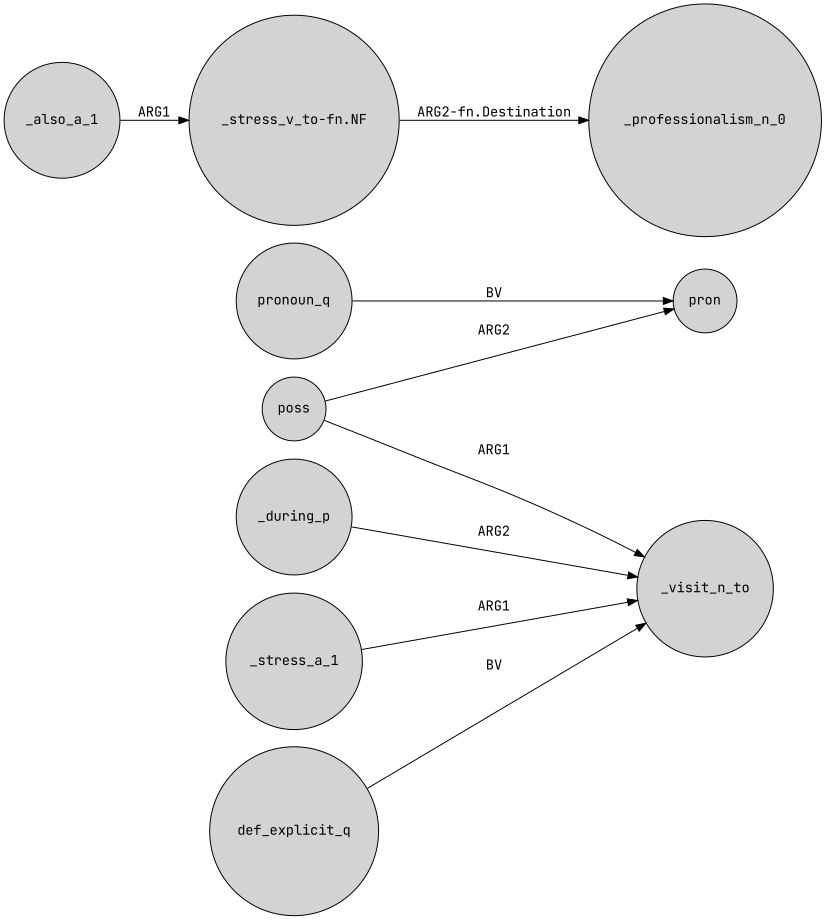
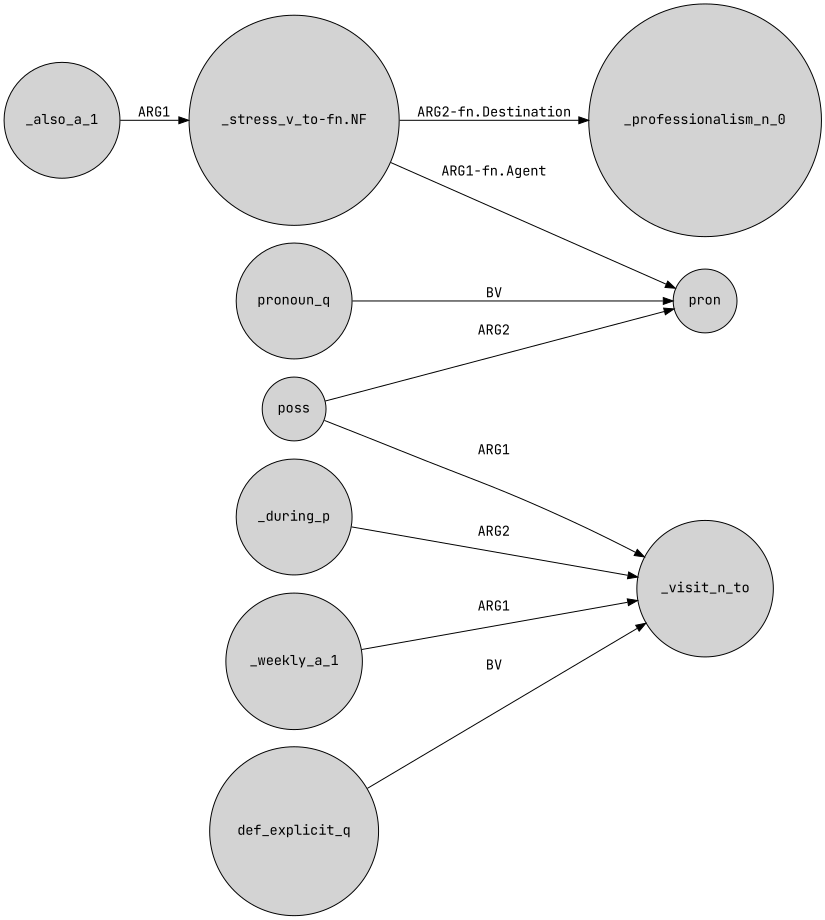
none -> (529, 223)
(294, 661) -> (294, 661)
